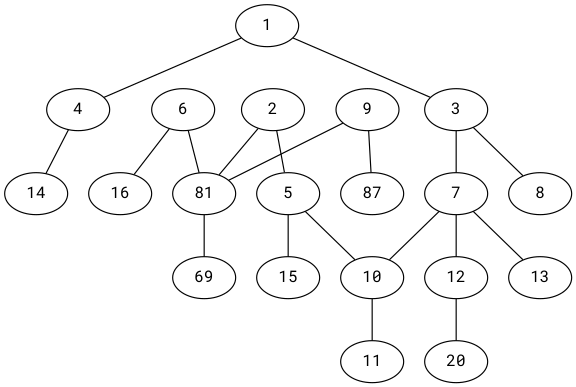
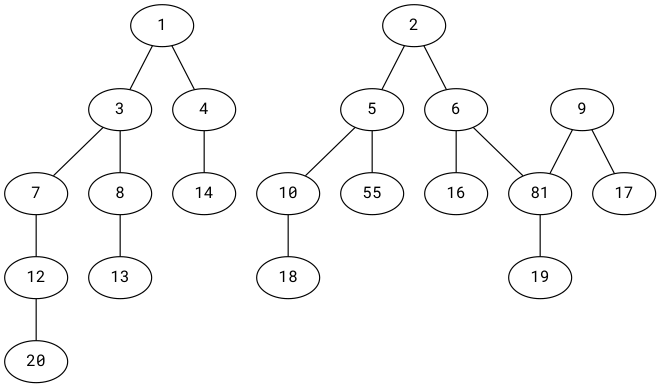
(239, 152) -> (435, 68)
(372, 194) -> (624, 194)
(414, 236) -> none
(498, 236) -> (120, 236)
(204, 278) -> (540, 278)
(288, 278) -> (372, 194)
(372, 362) -> (288, 278)
